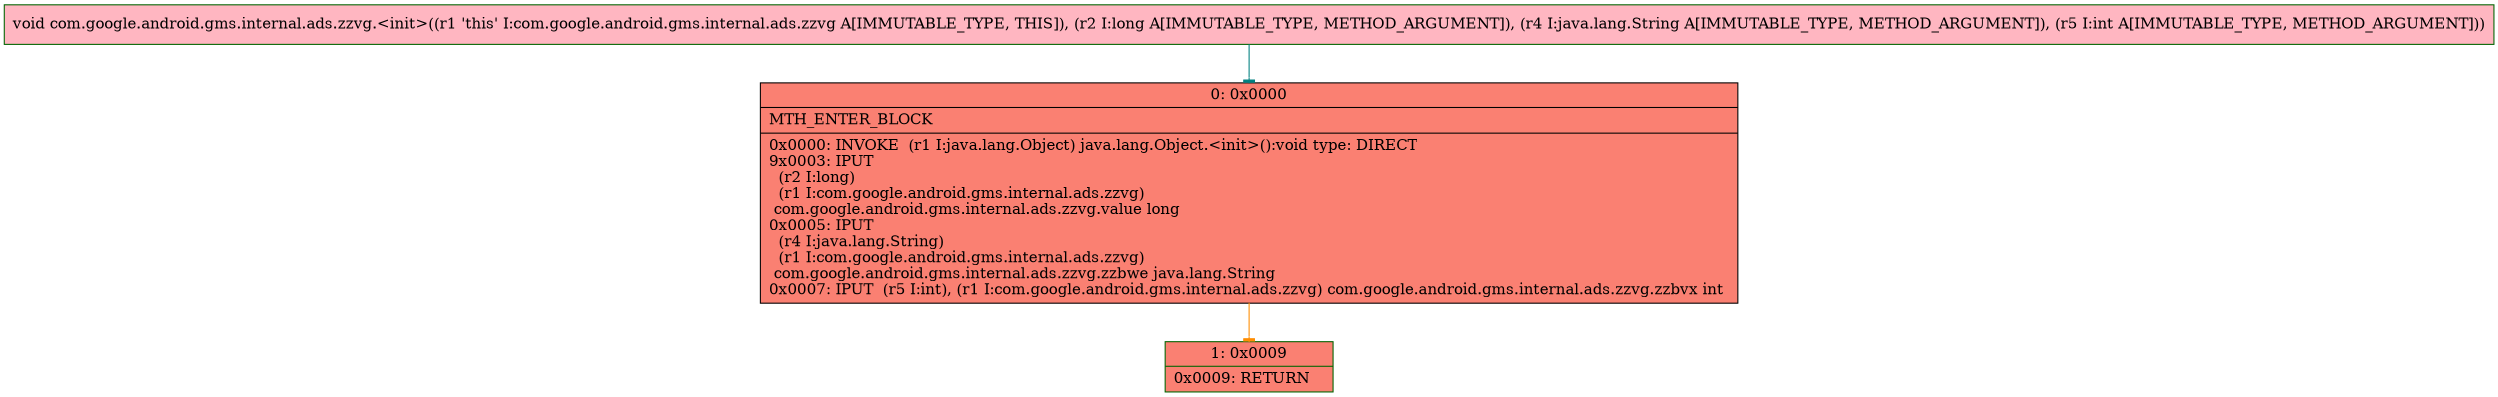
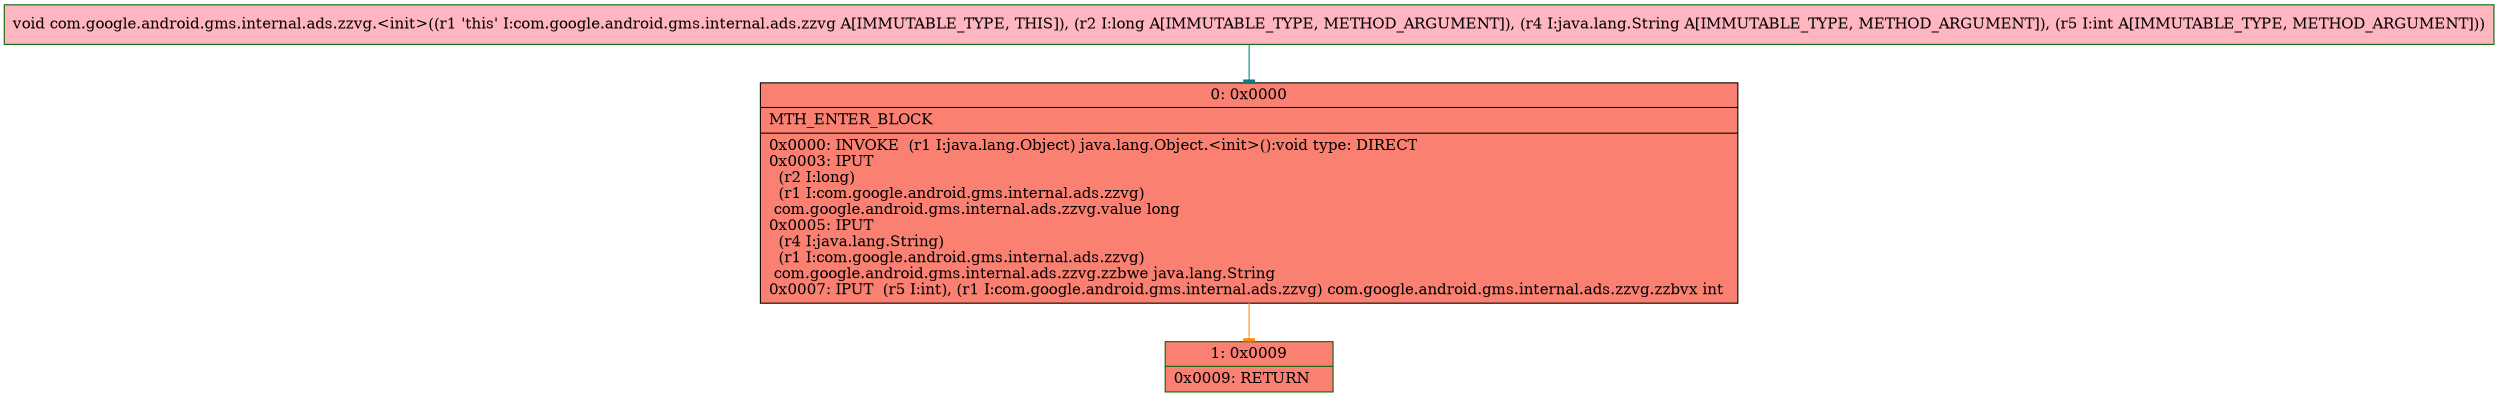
(826, 161) -> (826, 161)
